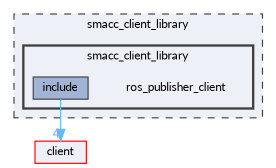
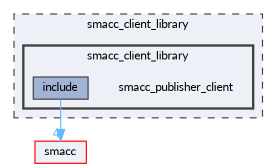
(176, 88) -> (176, 88)
(61, 152) -> (61, 152)
